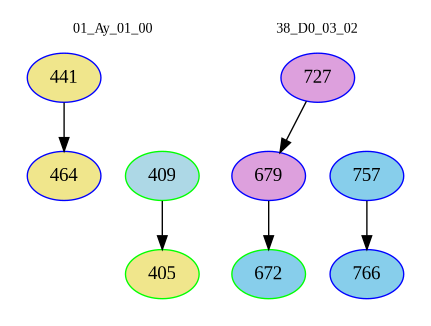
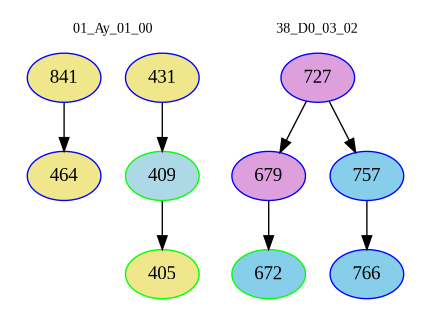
(64, 78) -> (64, 78)
none -> (162, 78)
none -> (339, 121)
